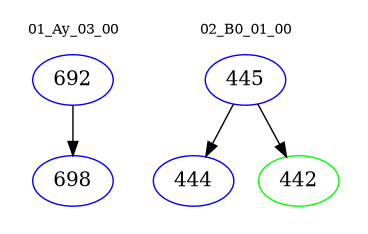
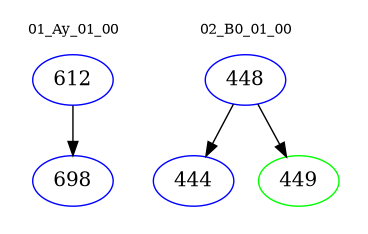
(74, 30) -> (74, 30)
(73, 80) -> (73, 80)
(245, 80) -> (245, 80)
(299, 181) -> (299, 181)
